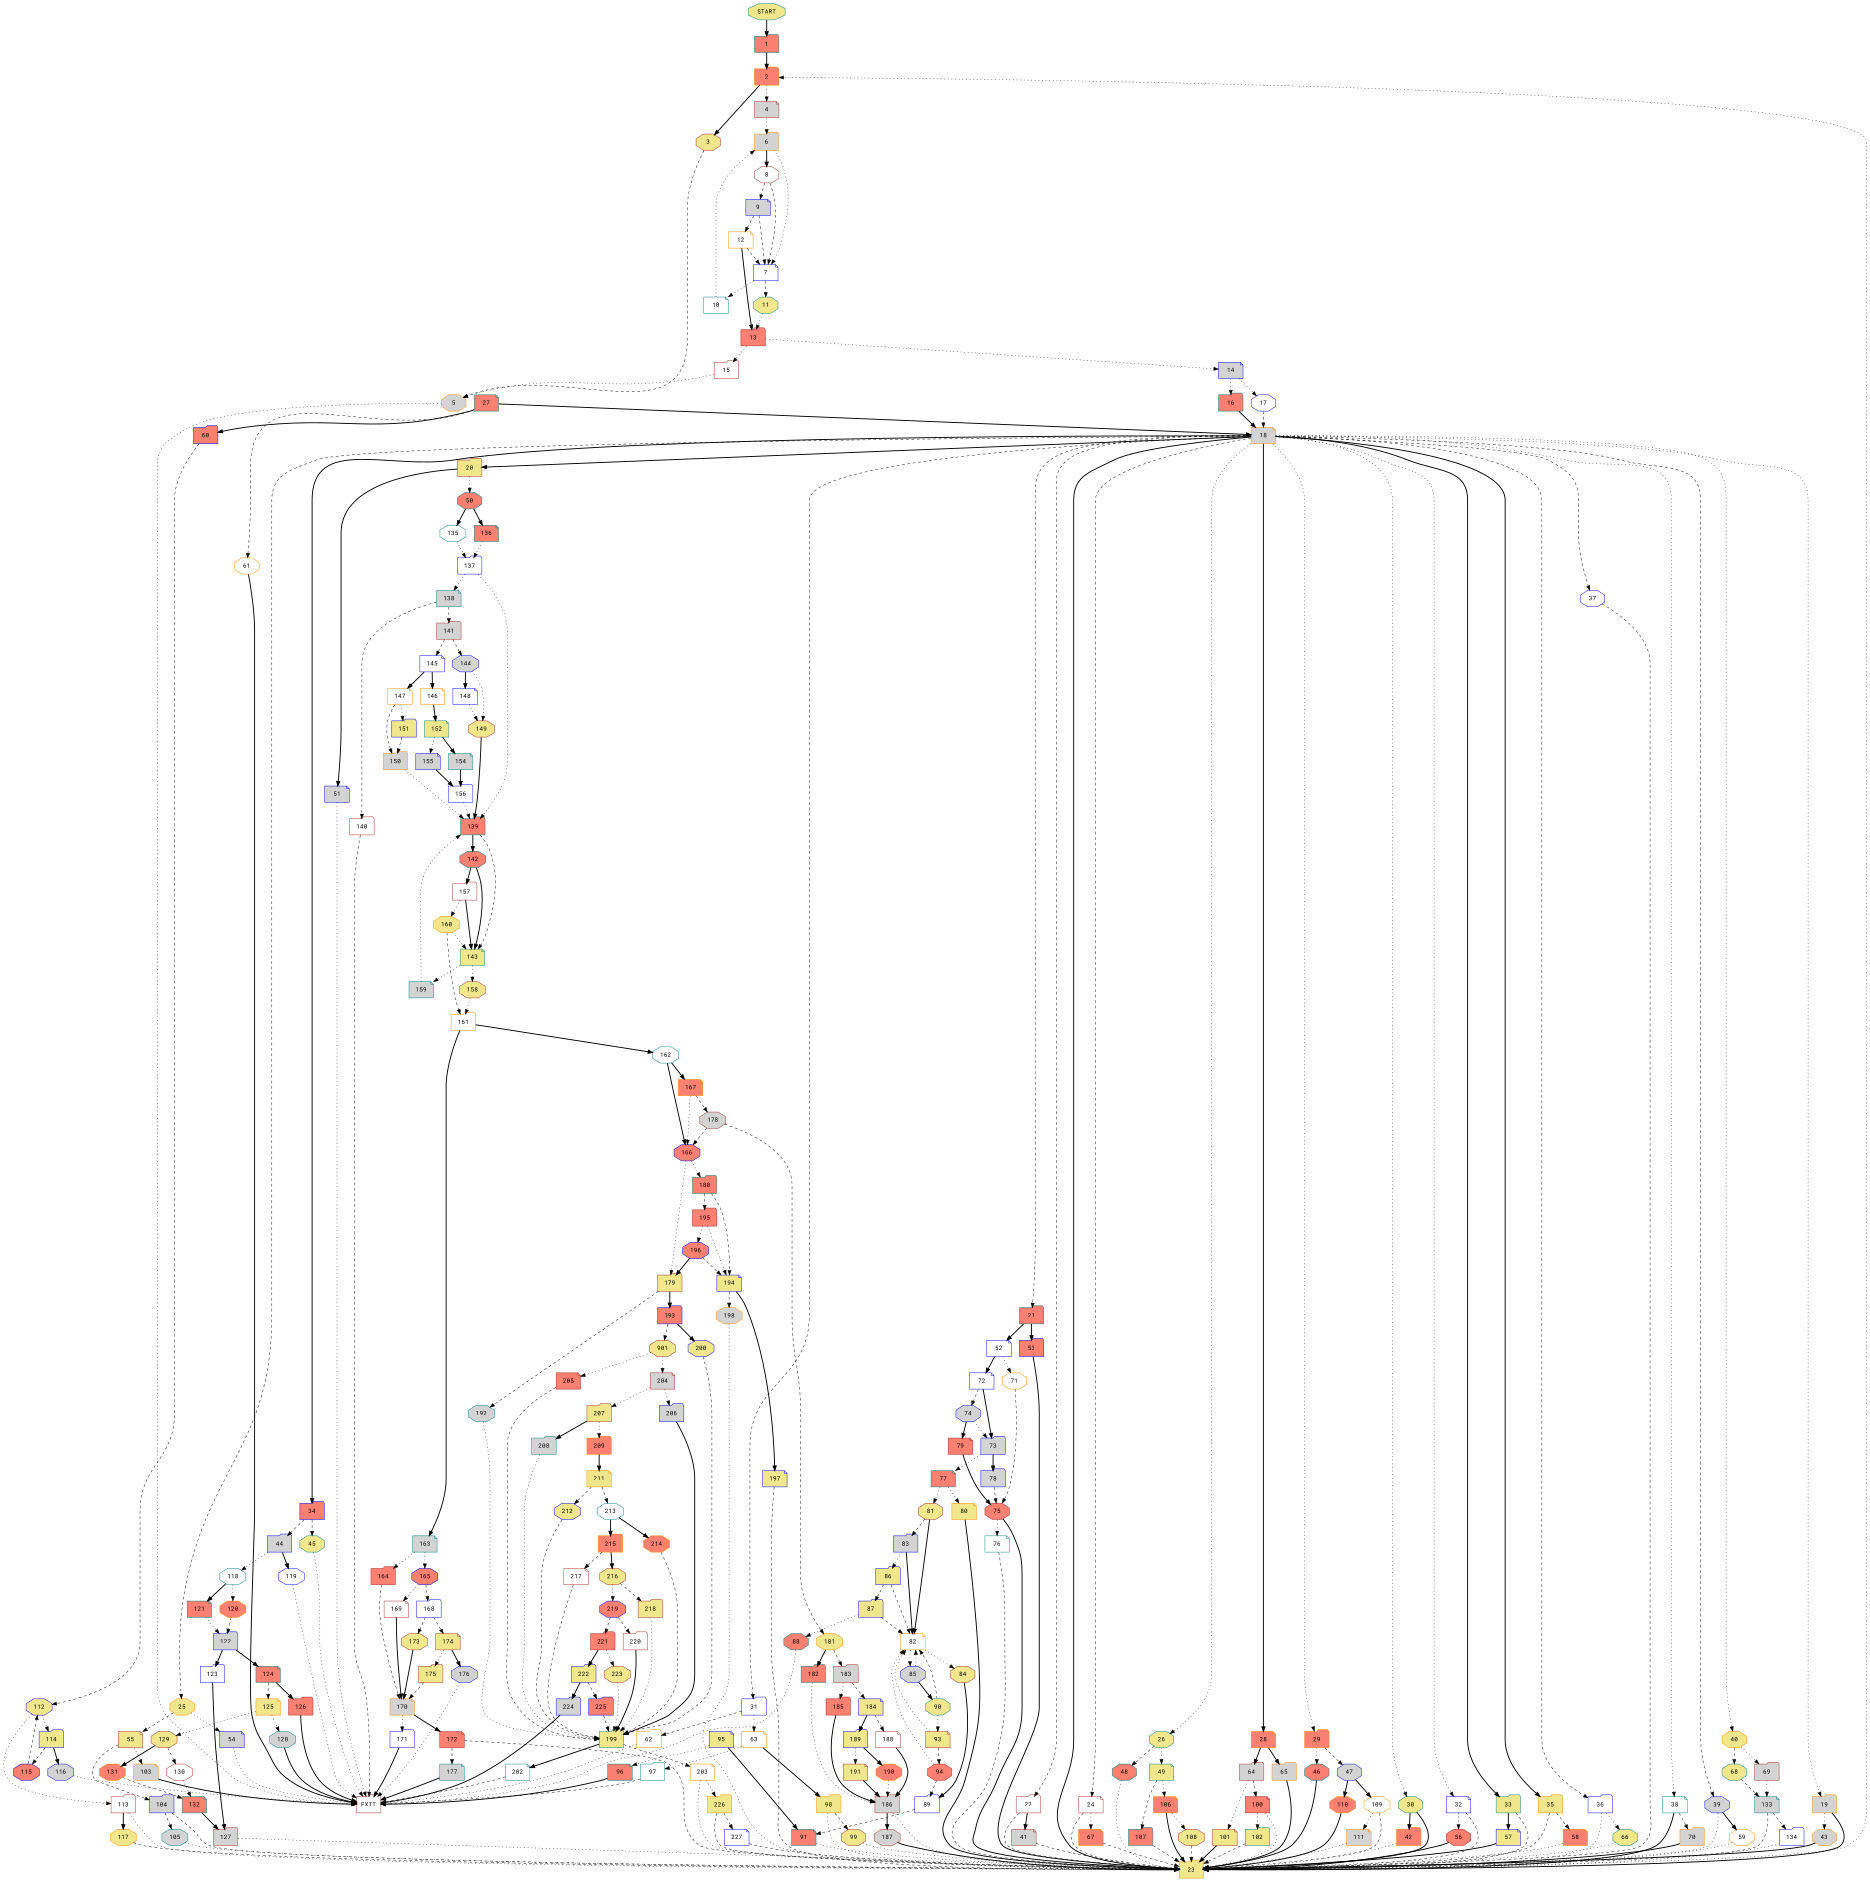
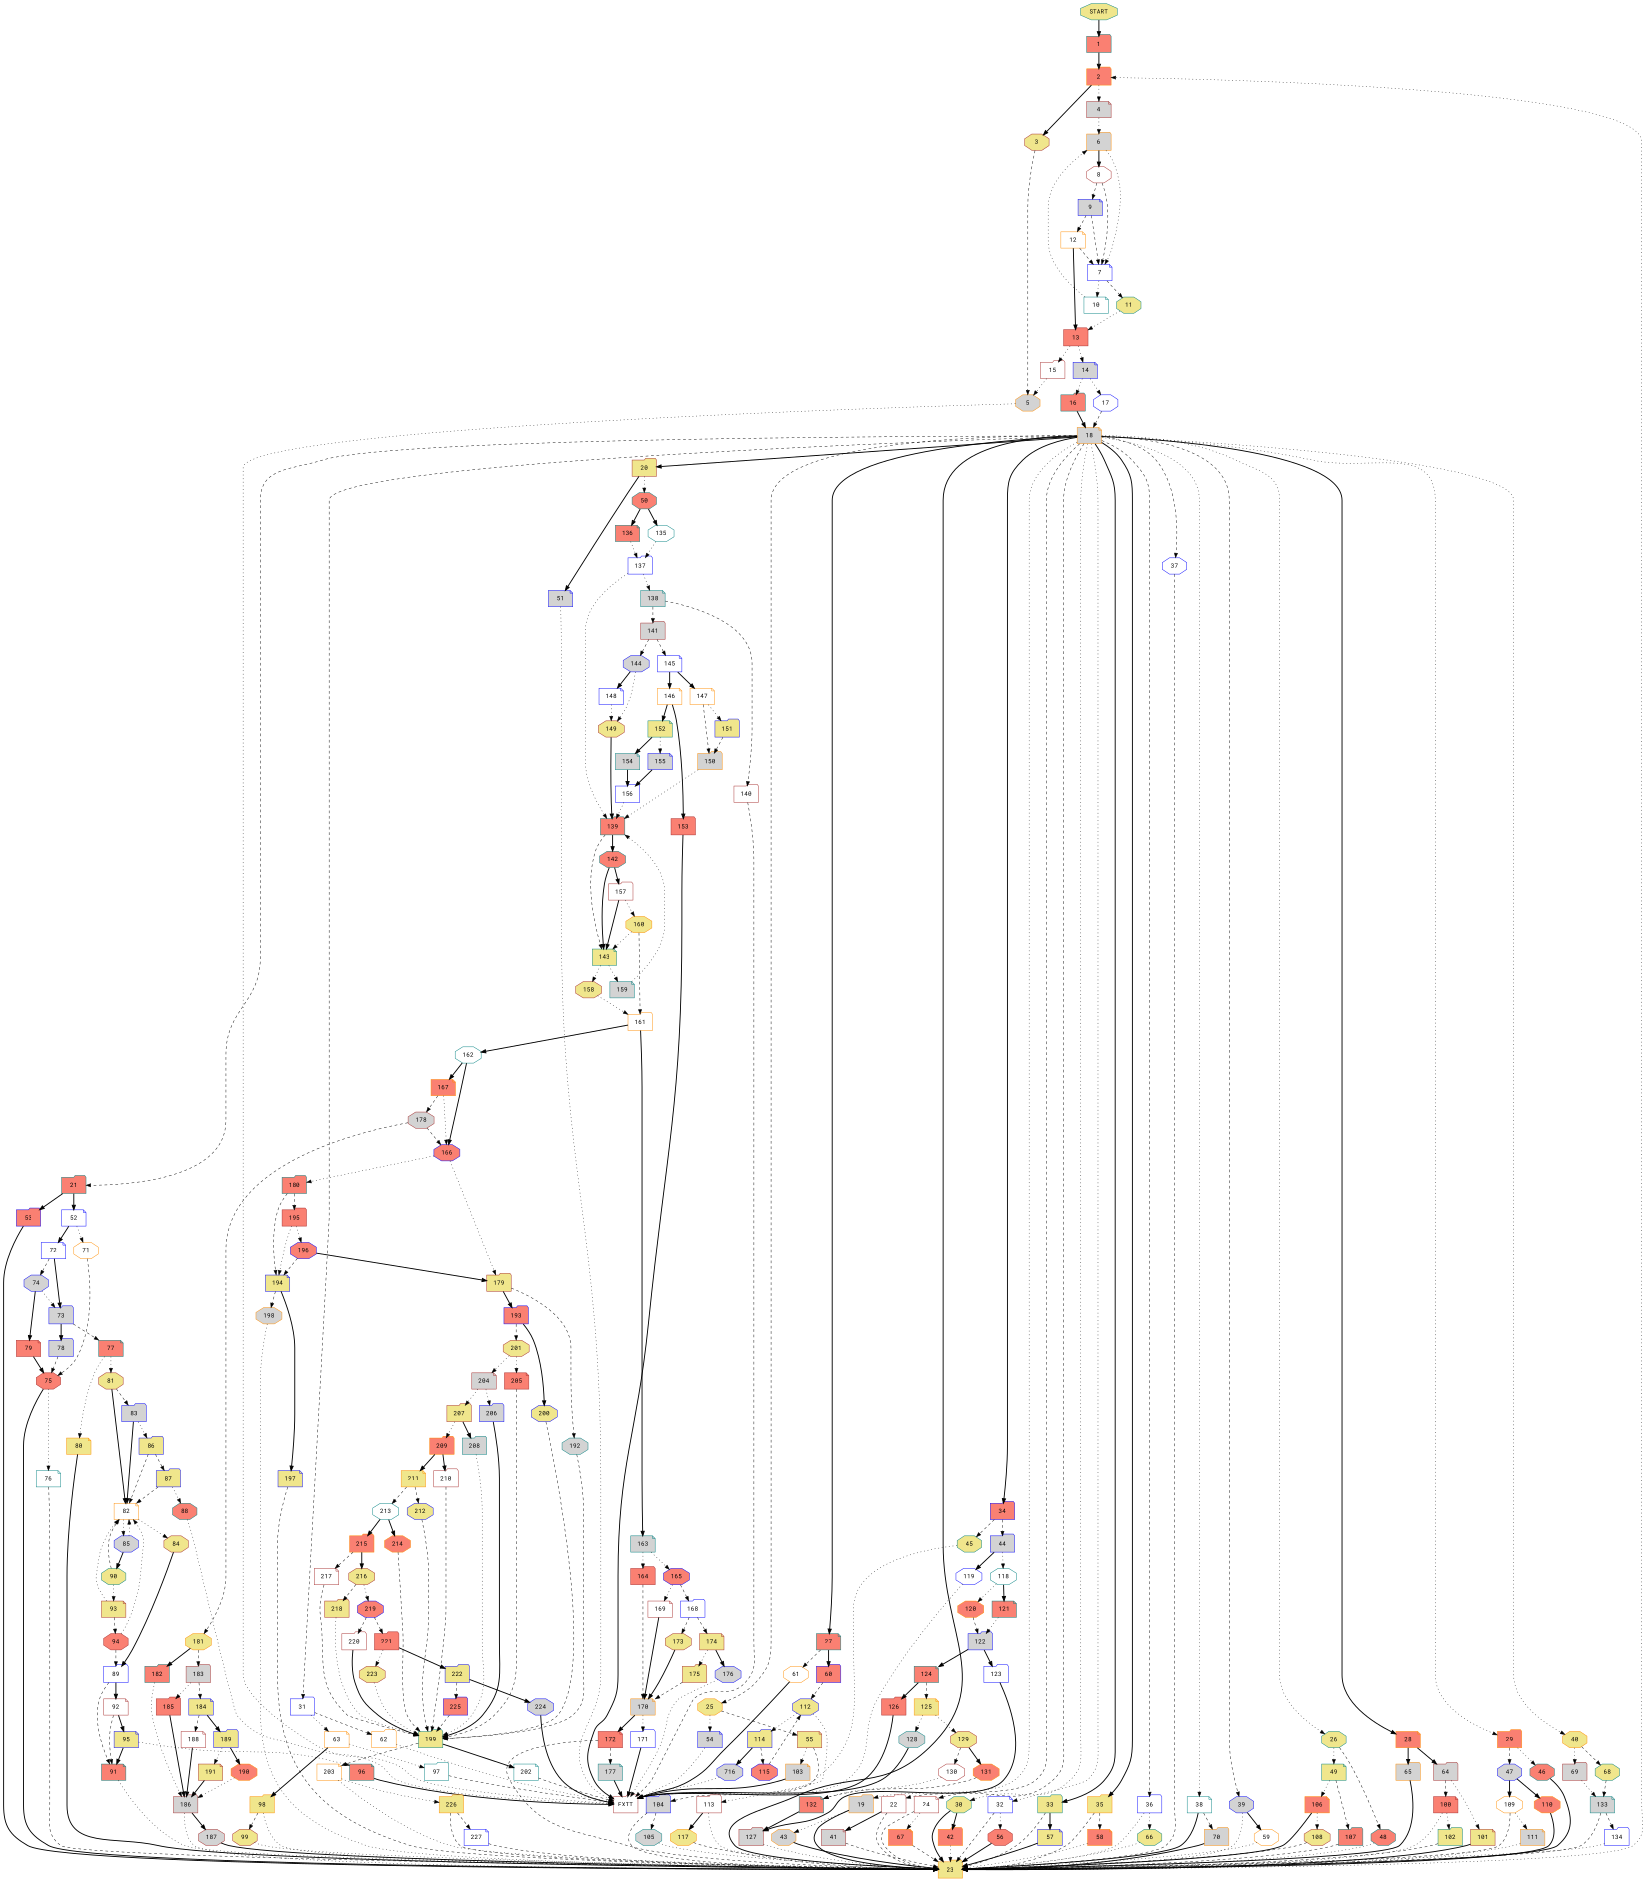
(873, 419) -> (832, 933)
none -> (683, 827)
(663, 1348) -> (516, 1348)
(970, 1461) -> (83, 1330)
none -> (446, 1479)
(490, 1625) -> (584, 1650)
none -> (116, 1707)
(568, 1707) -> (541, 1707)
(61, 1772) -> (730, 1772)
